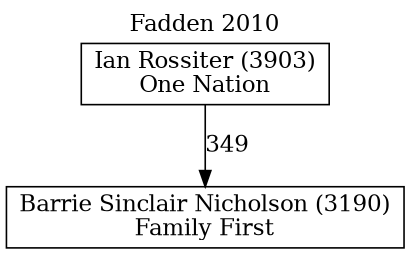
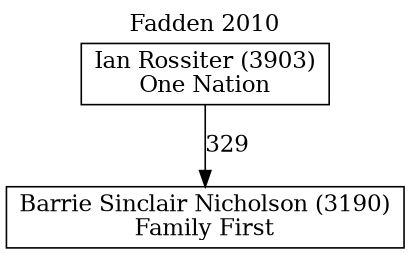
(228, 146) -> (228, 146)
